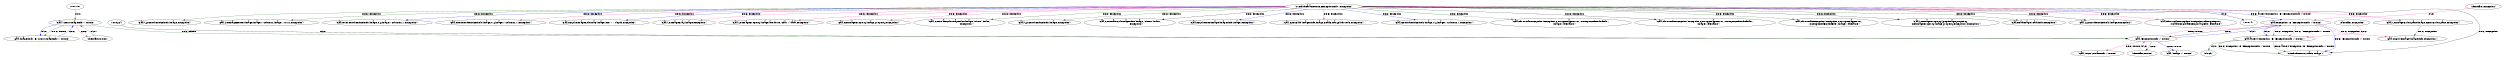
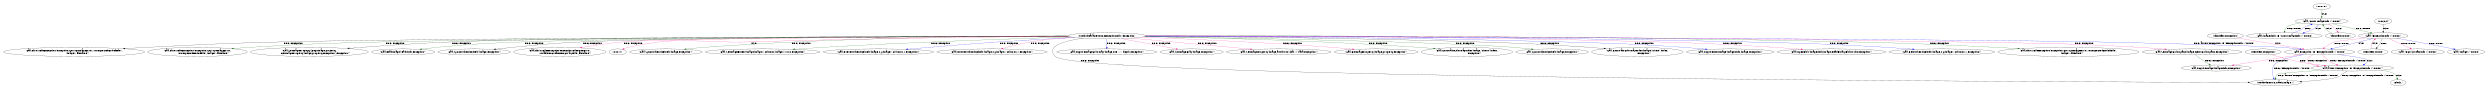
(2023, 11) -> (801, 40)
(2224, 30) -> none
